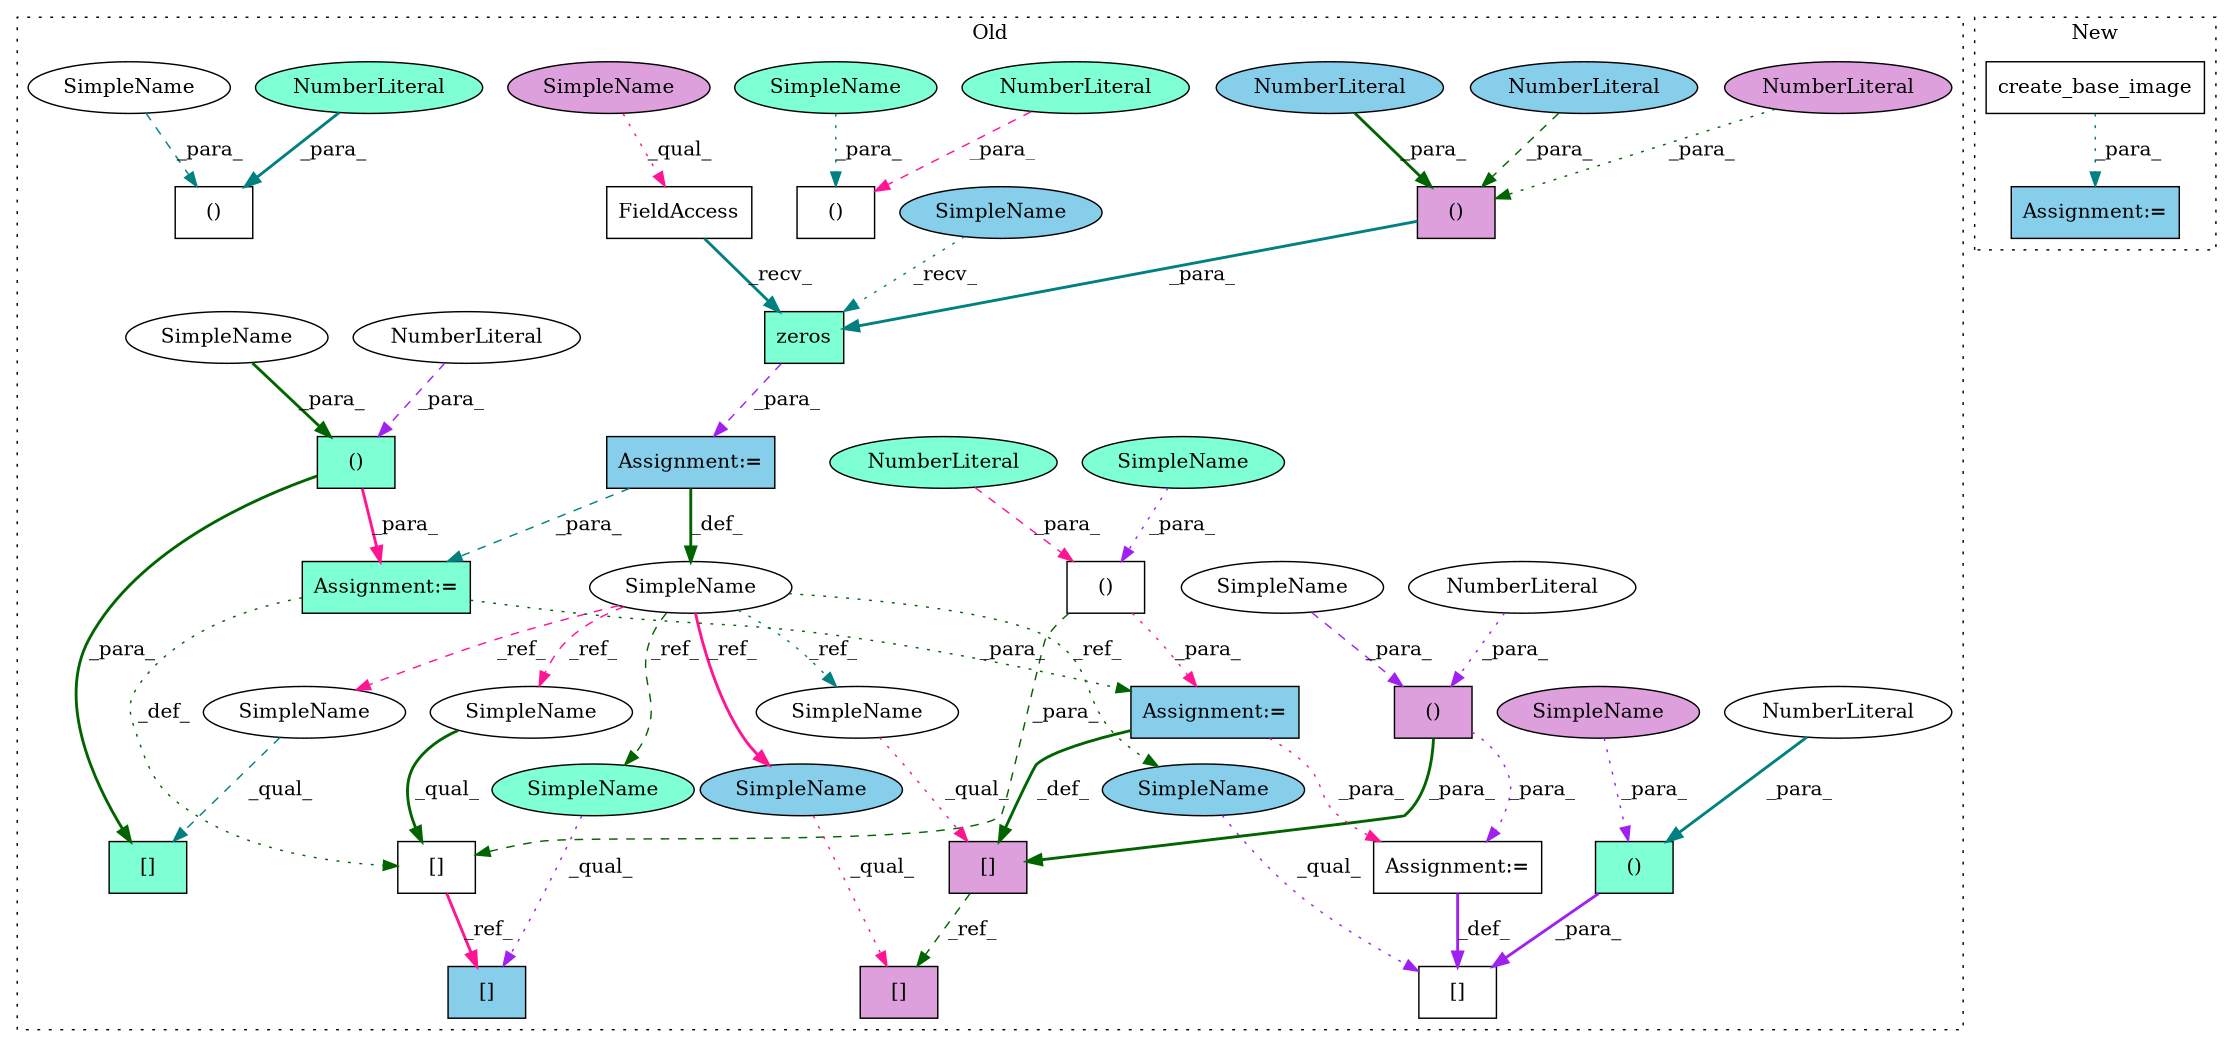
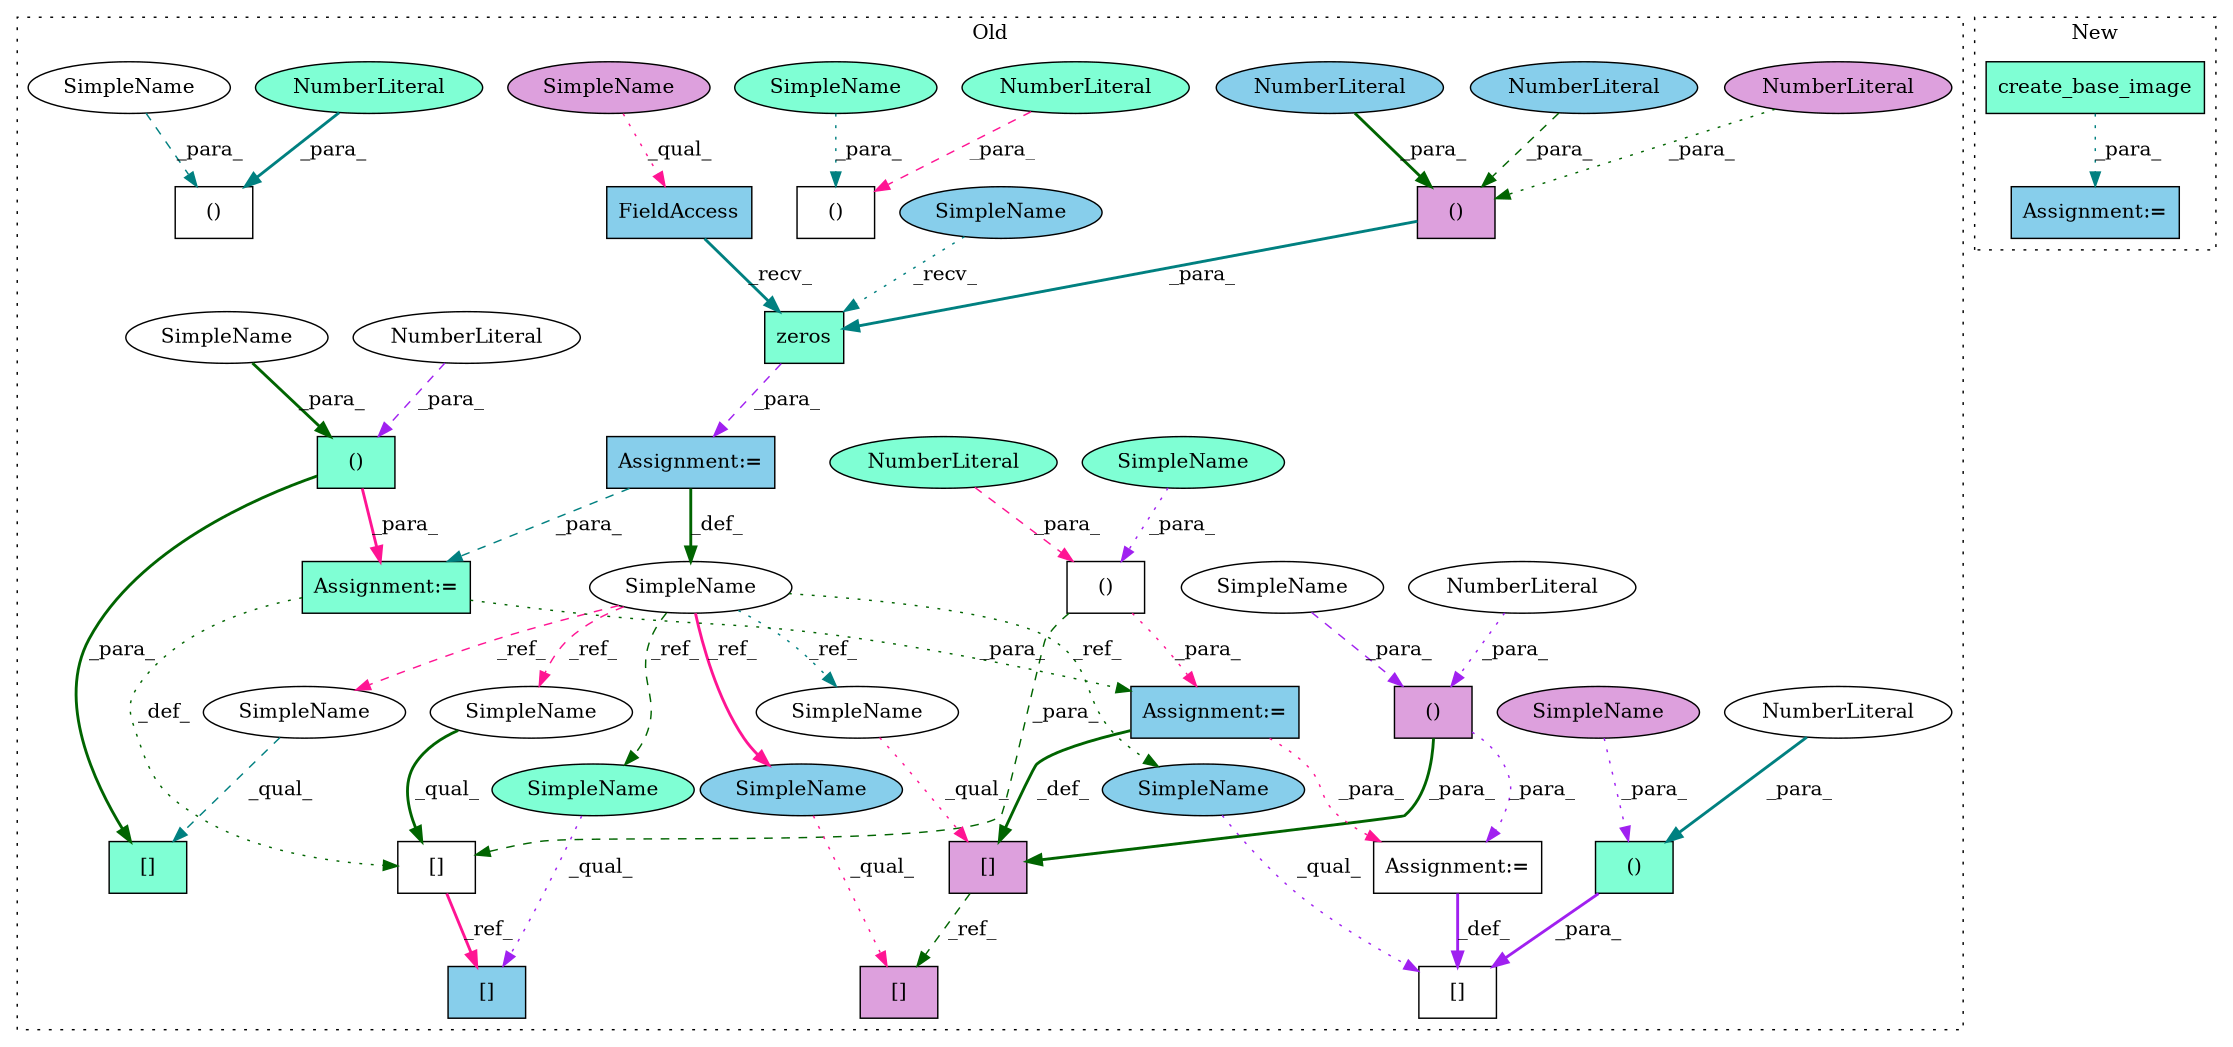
(2095, 88) -> (2095, 88)
(679, 213) -> (679, 213)
